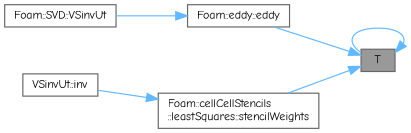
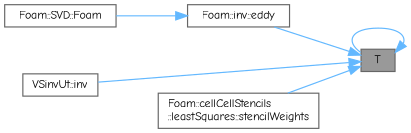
(60, 16) -> (60, 16)
(239, 16) -> (239, 16)
(122, 94) -> (224, 72)
